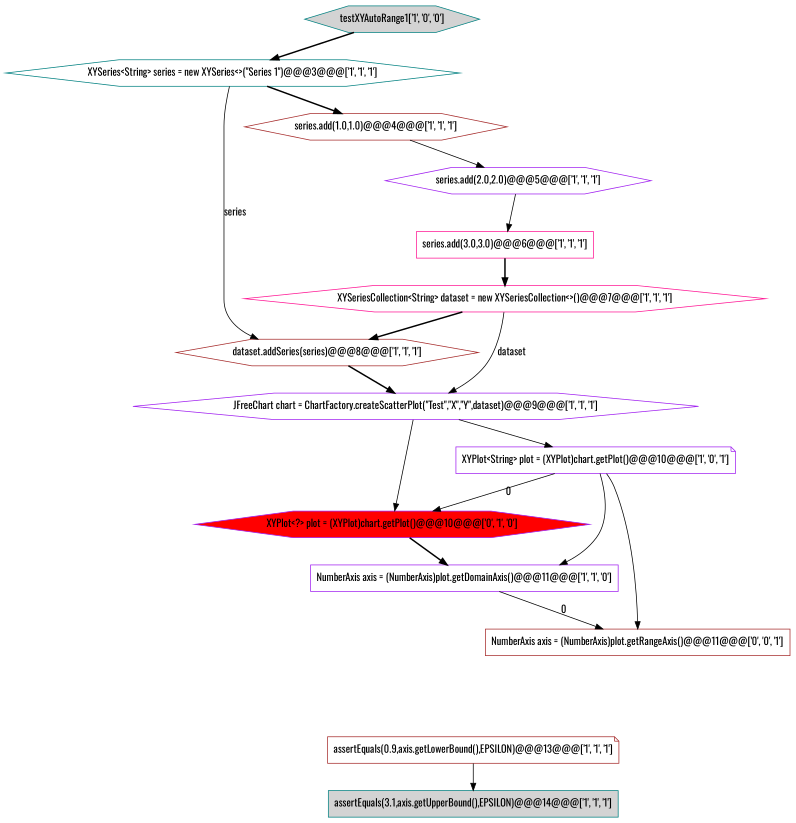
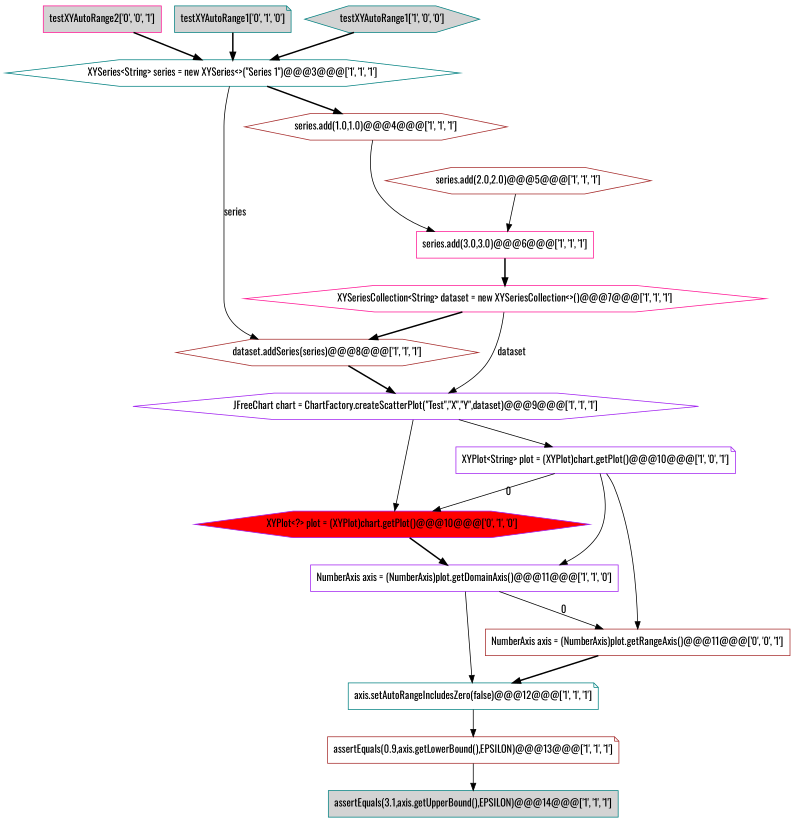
none -> (102, 19)
none -> (233, 19)
(443, 152) -> (380, 196)
(518, 181) -> (518, 181)
none -> (473, 696)
